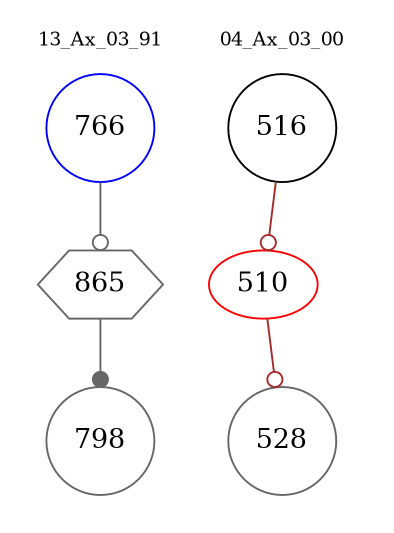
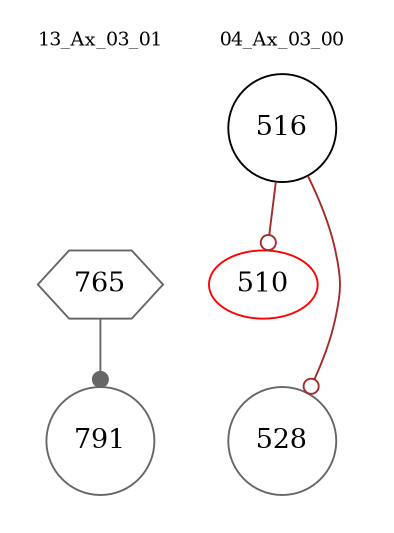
(100, 41) -> (100, 41)
(100, 128) -> none
(100, 285) -> (100, 285)
(271, 345) -> (340, 277)
(100, 441) -> (100, 441)
